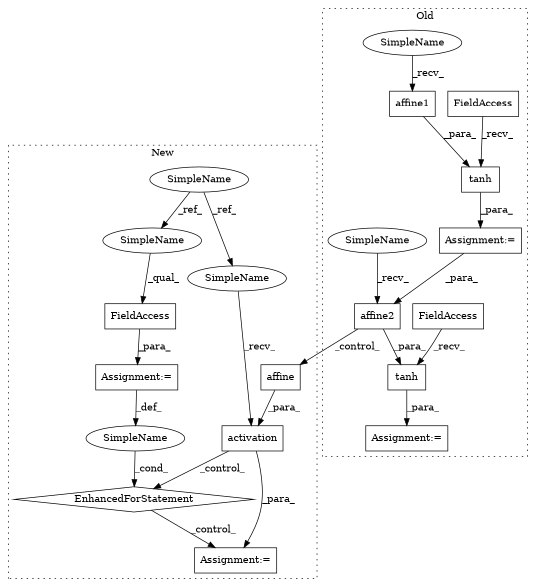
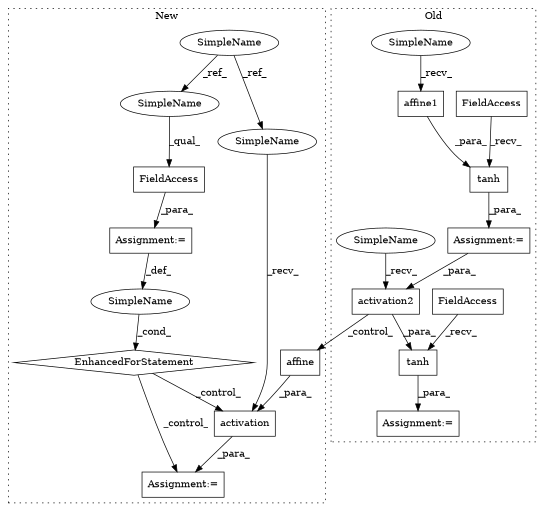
(377, 316) -> (386, 302)
(194, 468) -> (184, 390)
